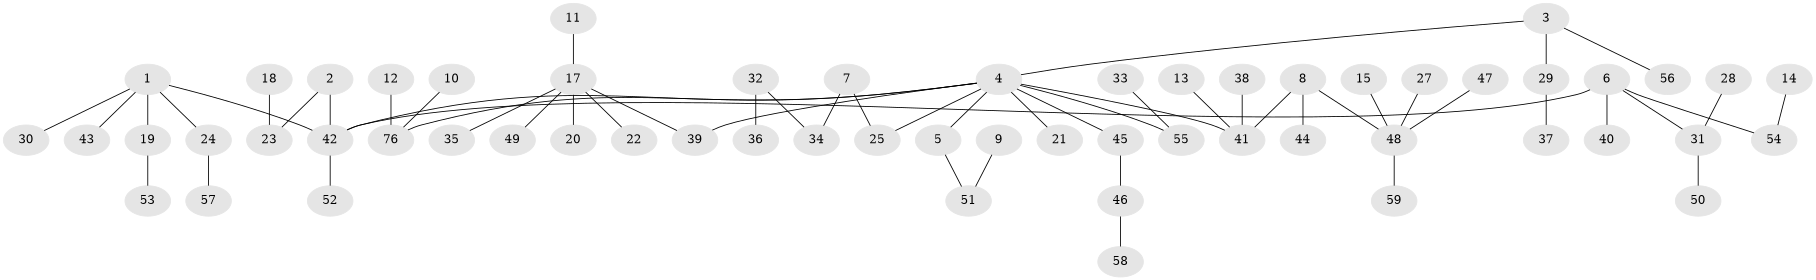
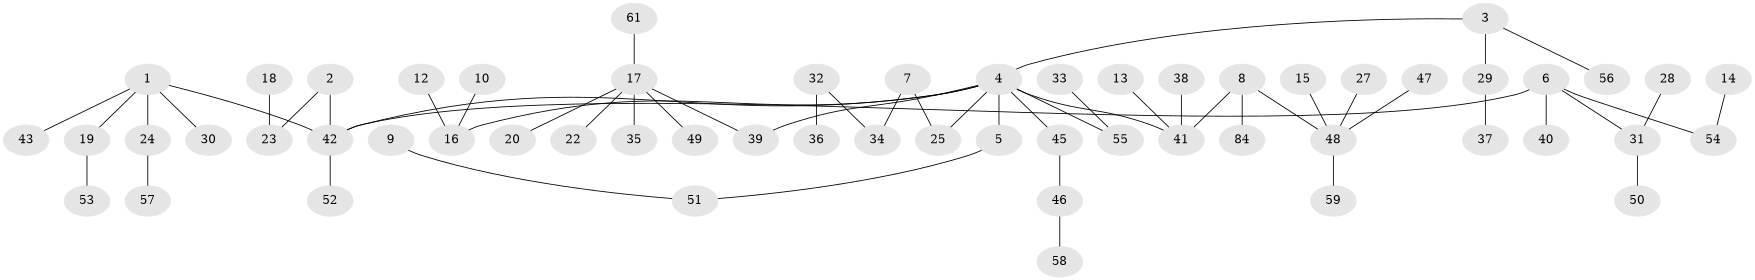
(573, 19) -> (634, 19)
(391, 140) -> (452, 140)
(1060, 140) -> none
(1303, 140) -> (1242, 140)
